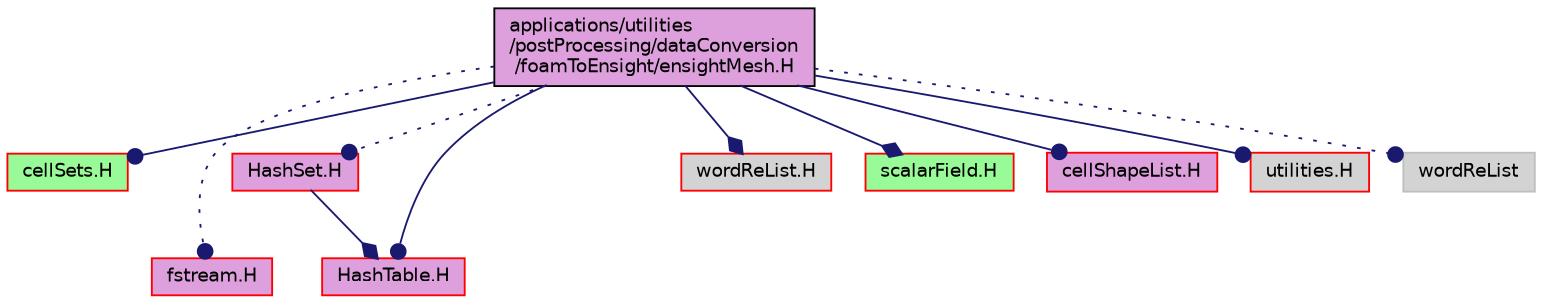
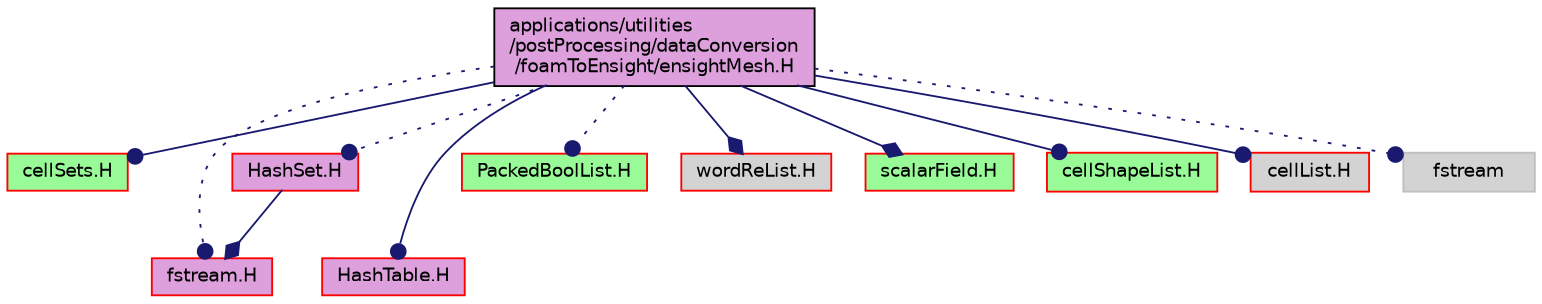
none -> (554, 172)
(1132, 172) -> (1132, 172)
(1310, 172) -> (1310, 172)
(1469, 172) -> (1469, 172)
(336, 216) -> (261, 216)
